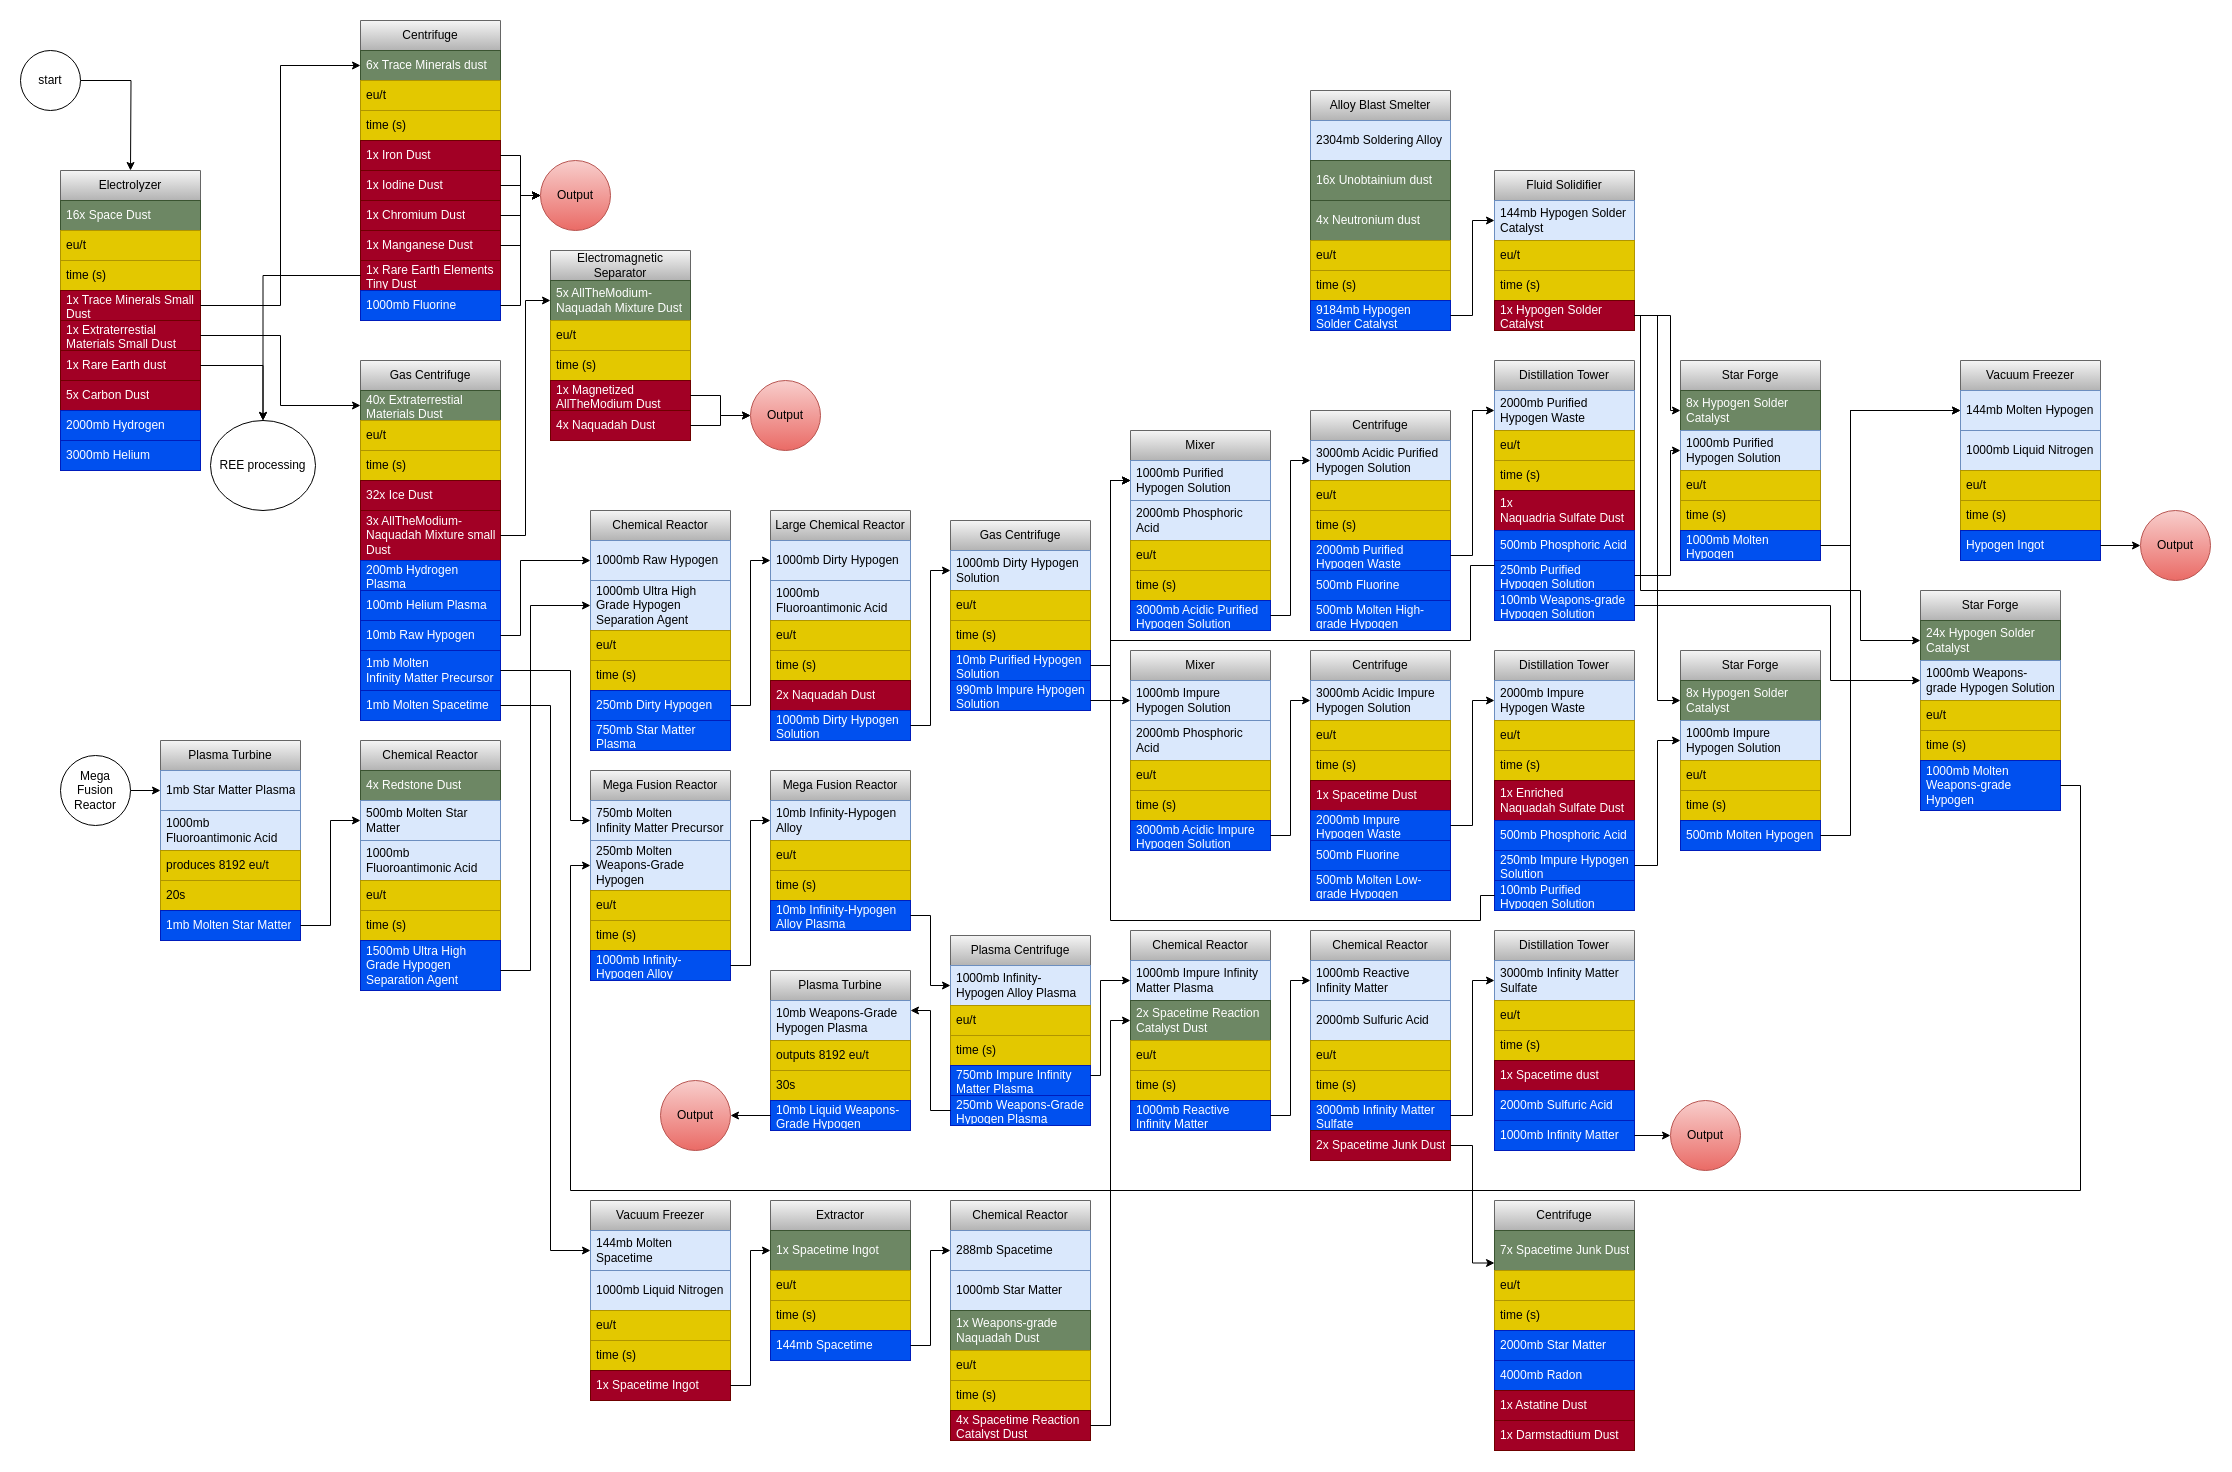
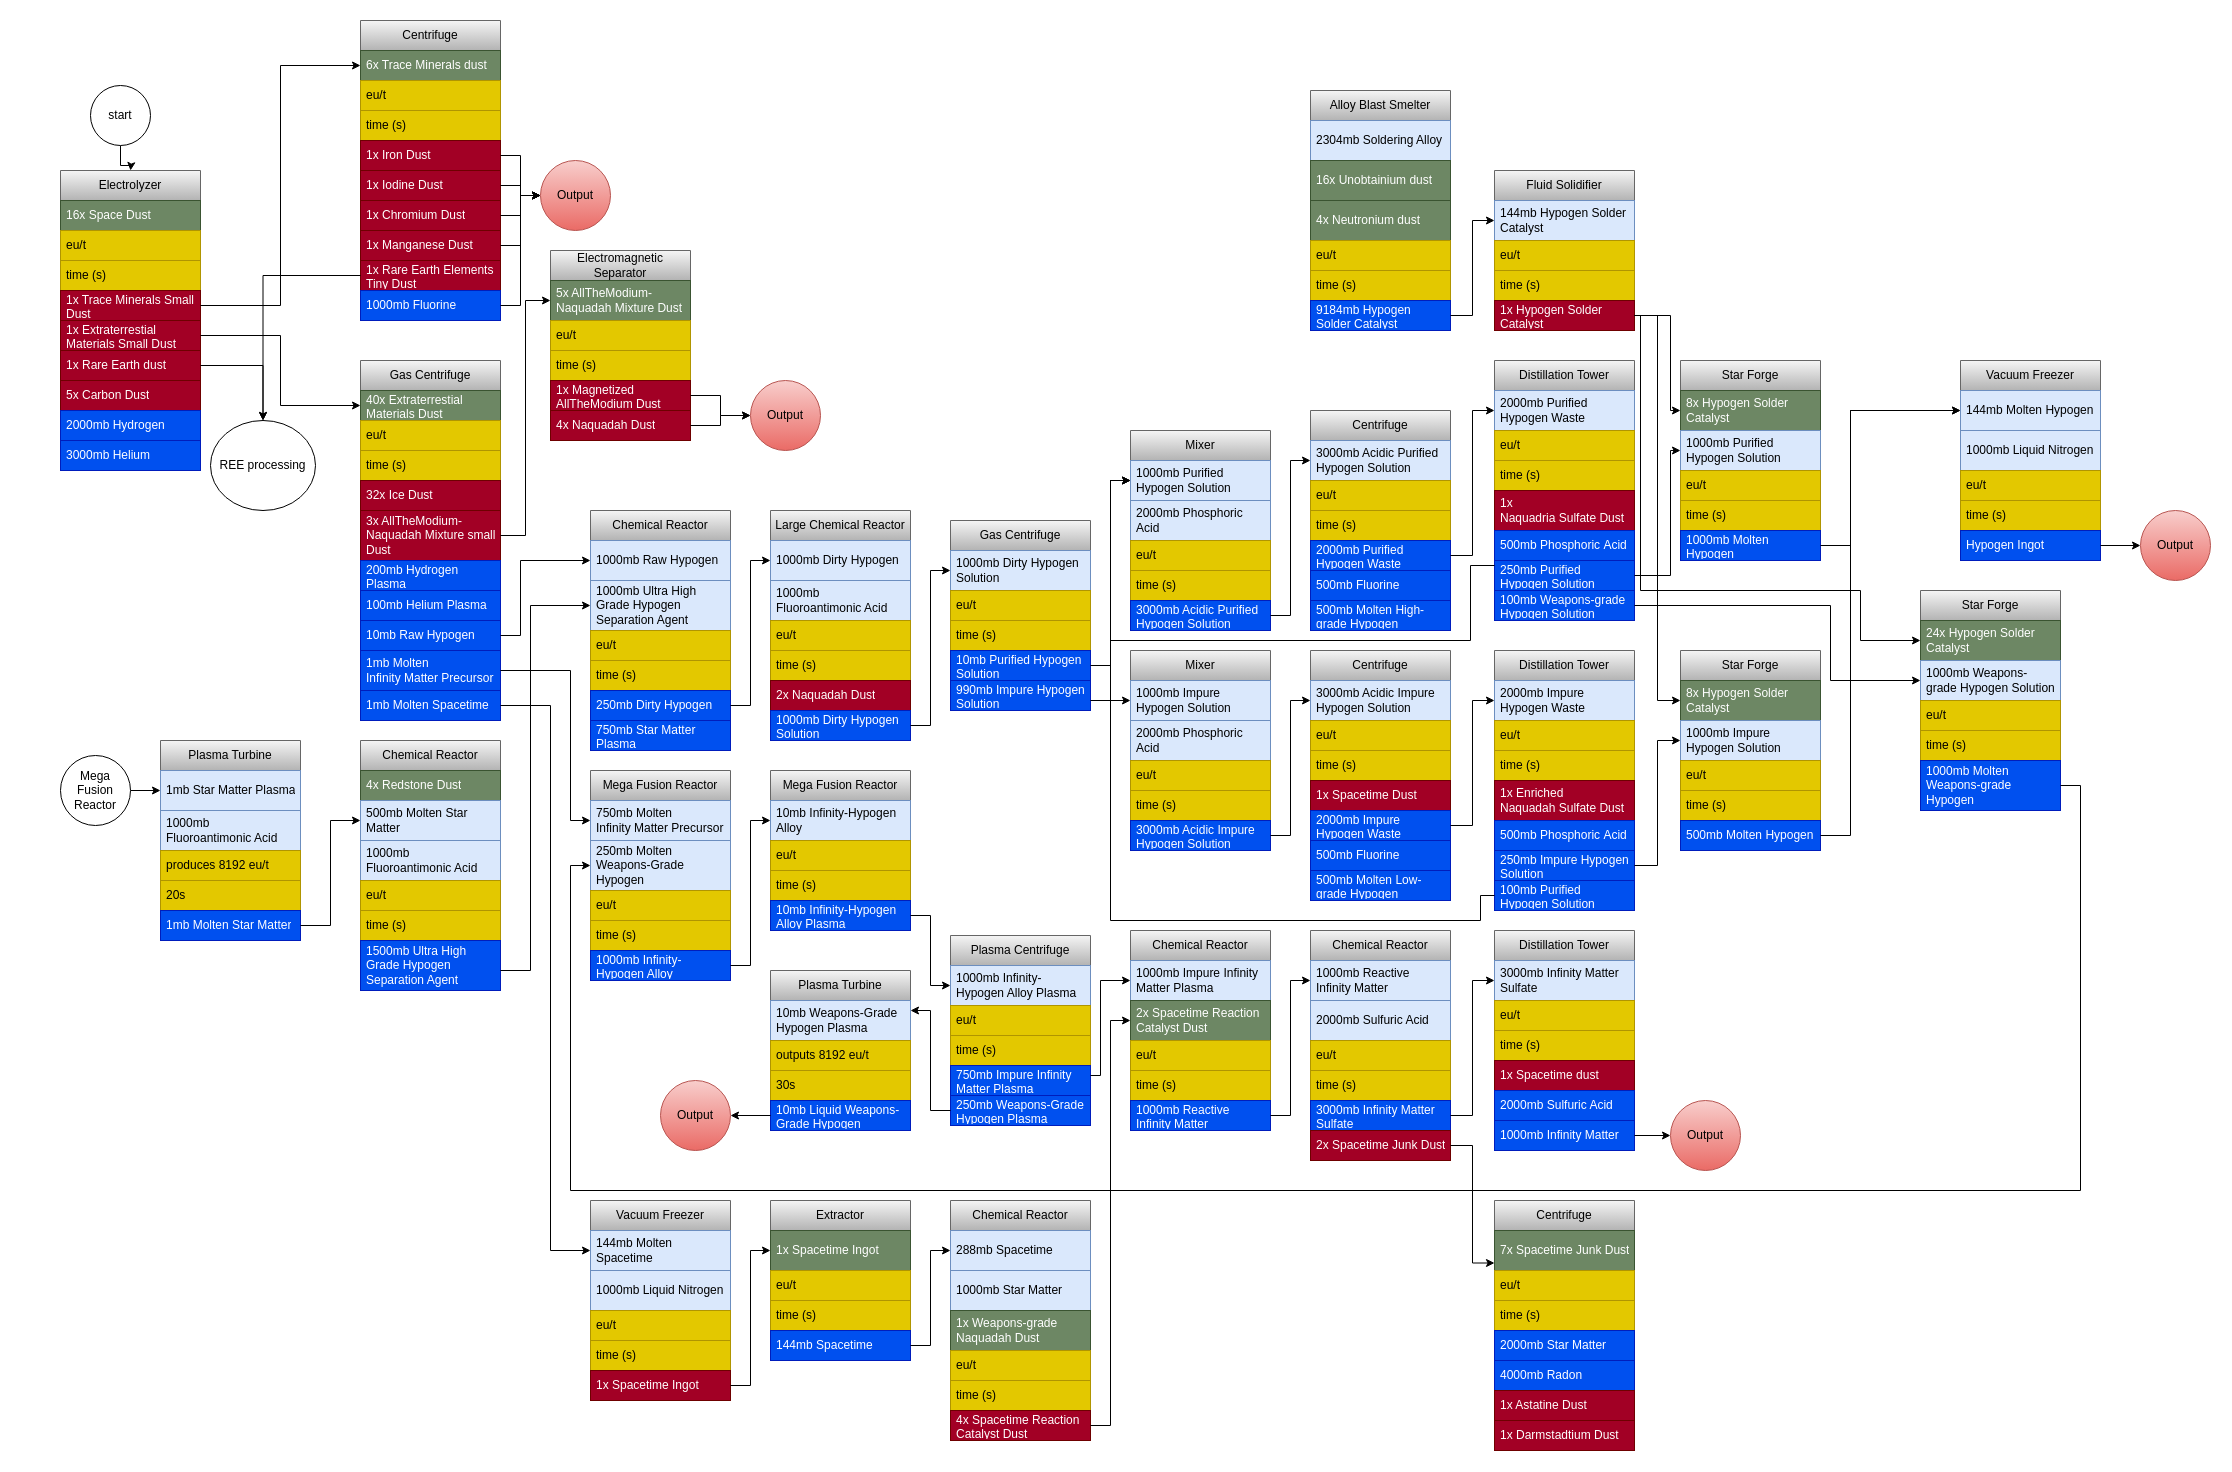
(51, 81) -> (121, 116)
